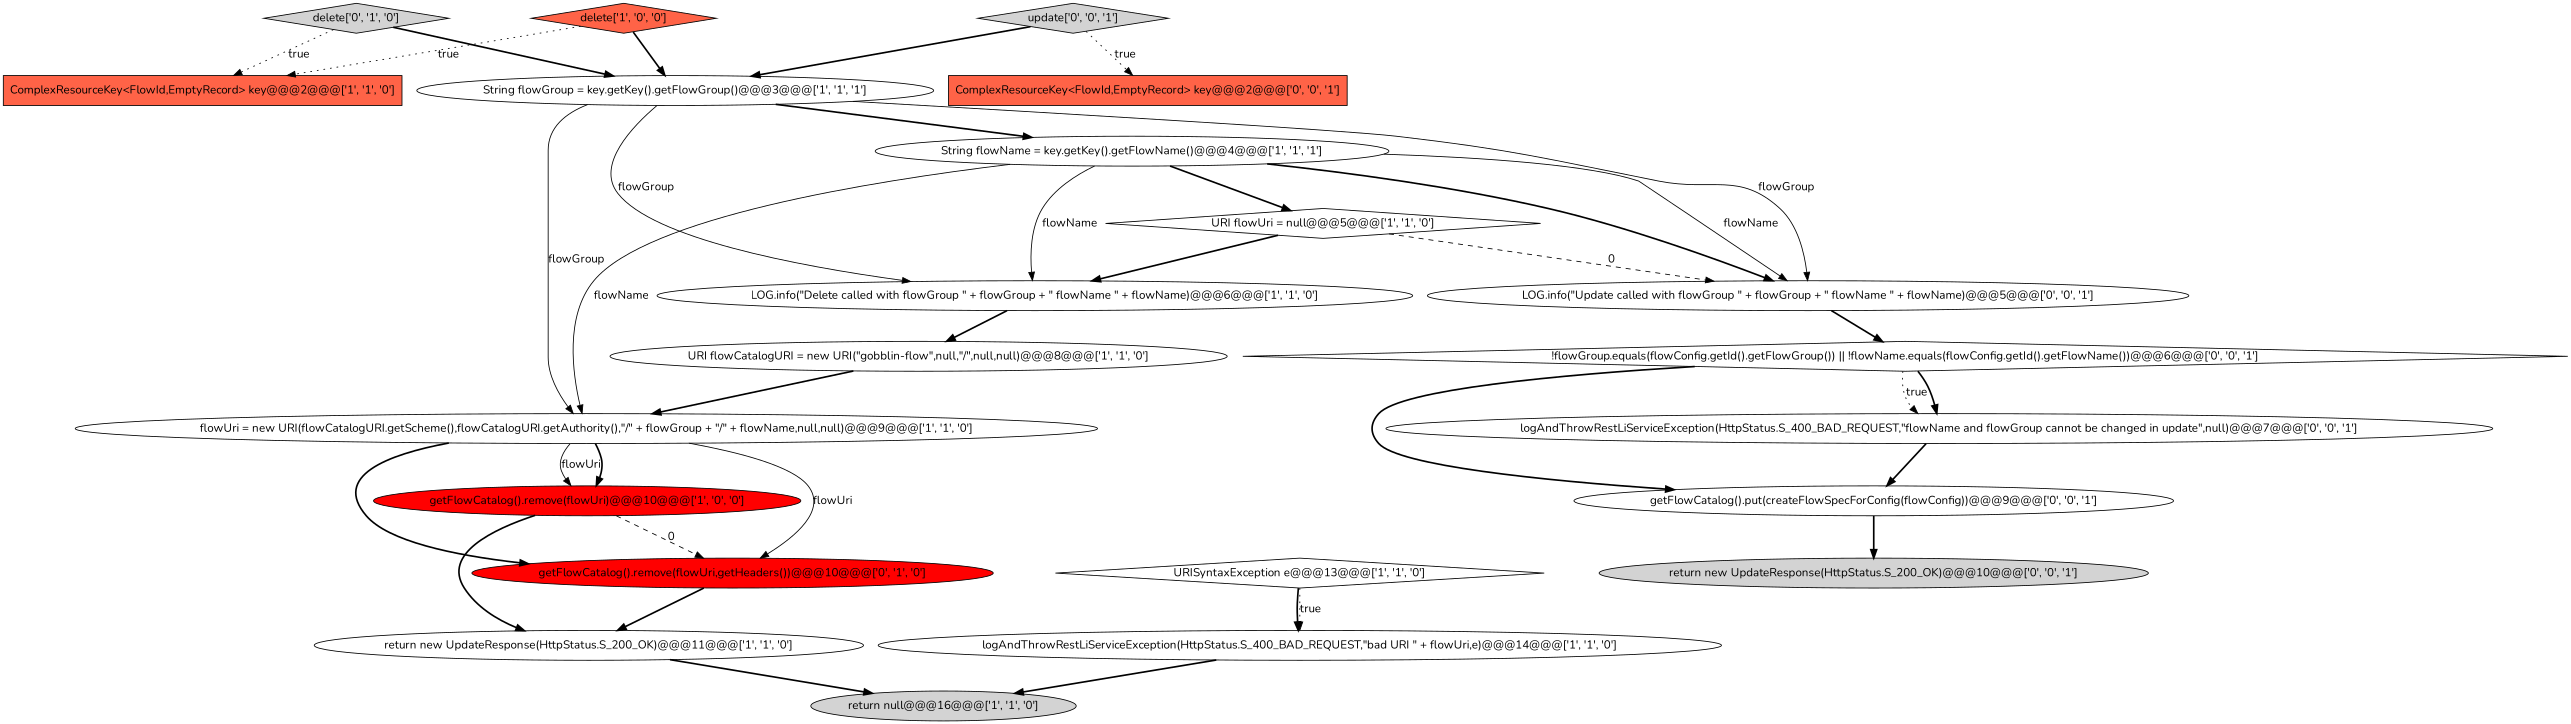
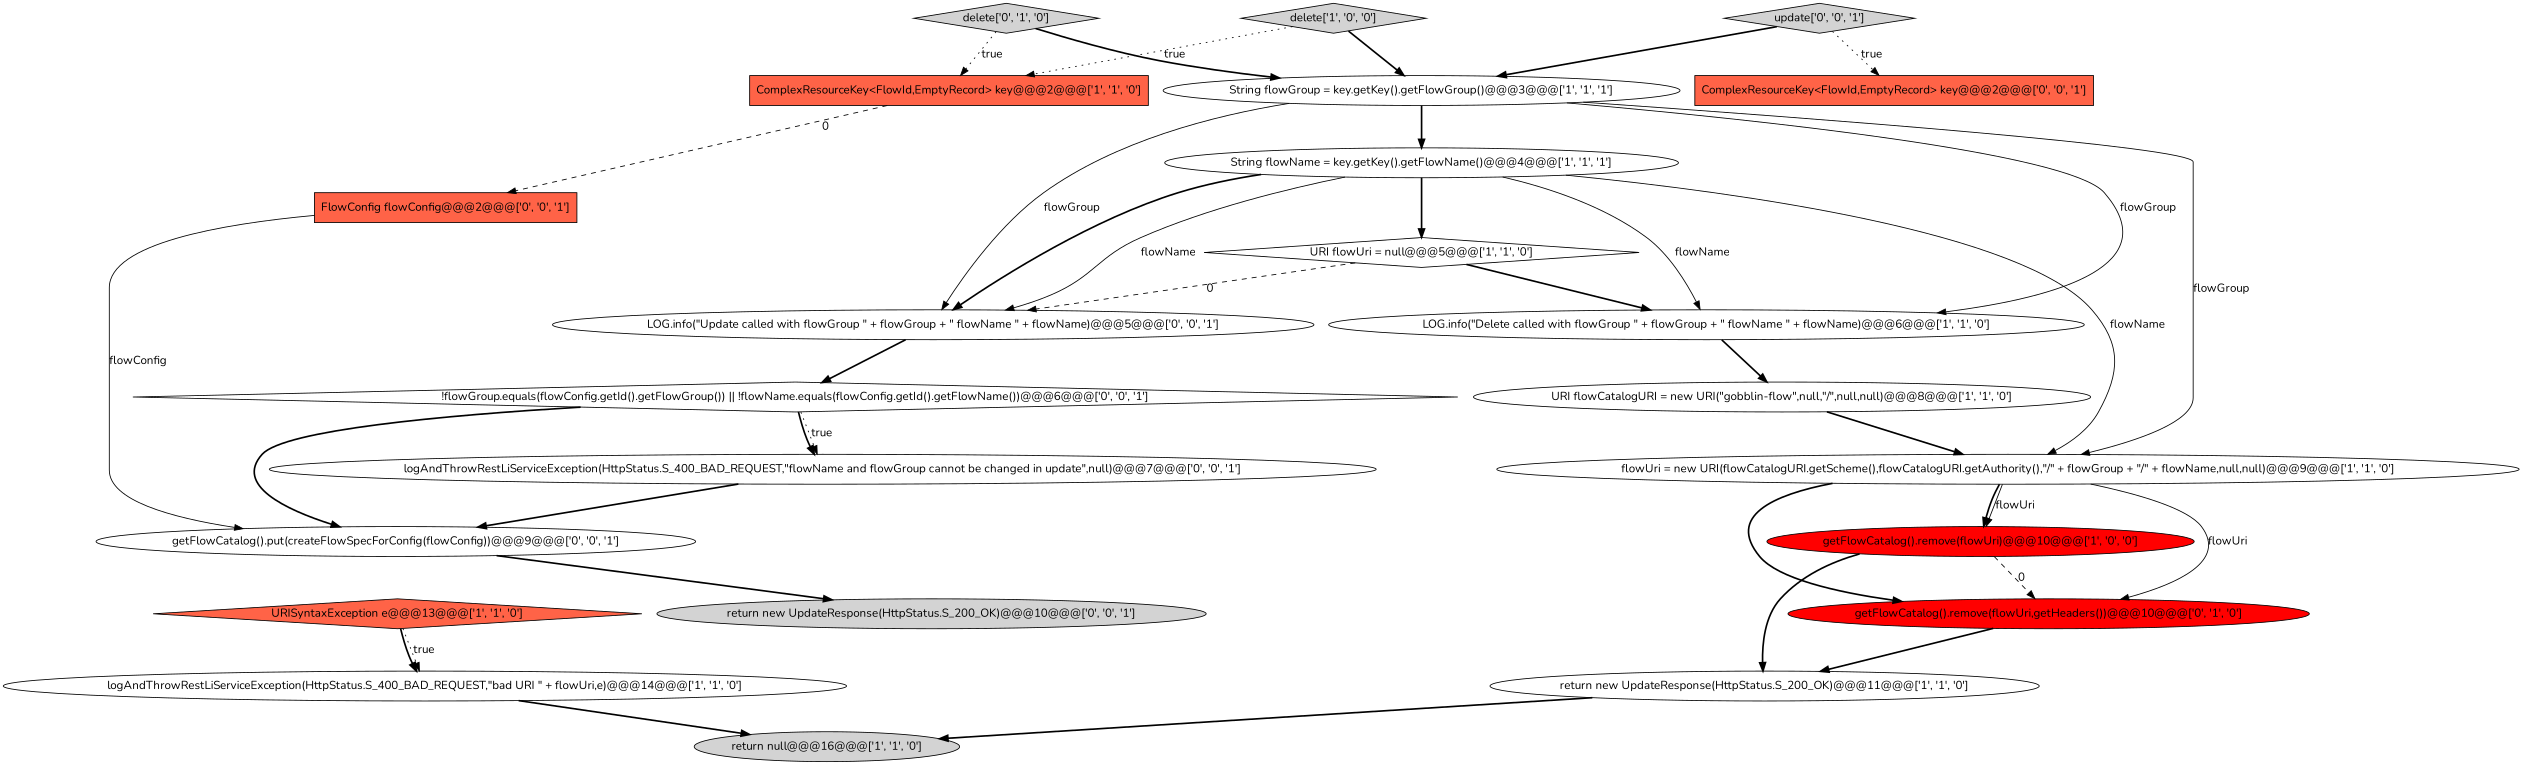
(624, 18) -> (1334, 18)
none -> (446, 208)
(1300, 573) -> (398, 614)
